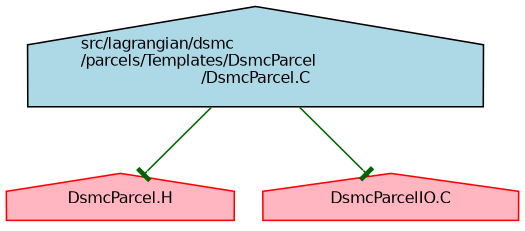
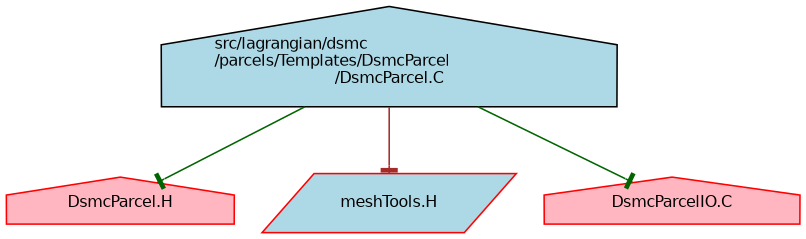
none -> (389, 203)
